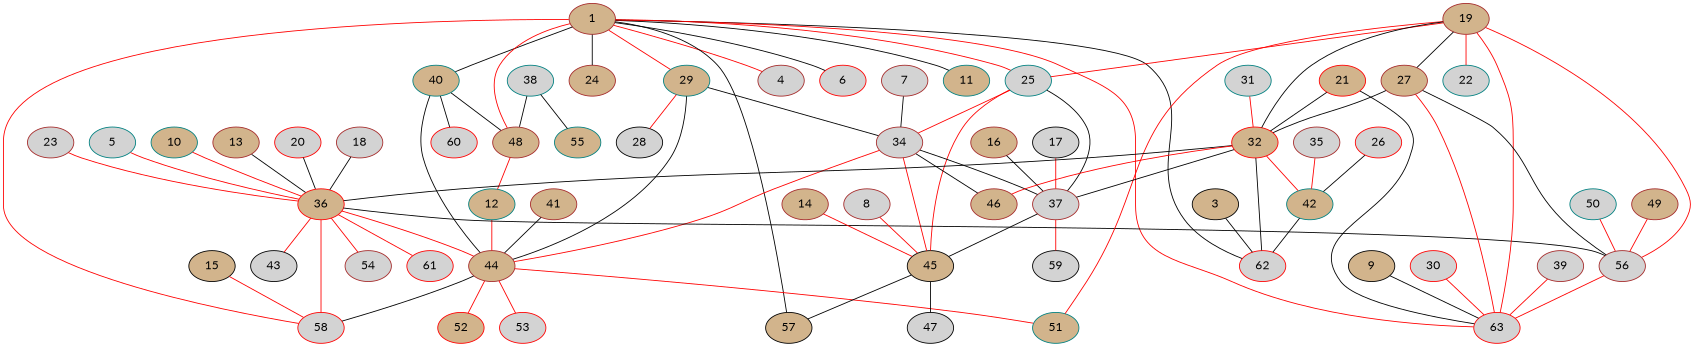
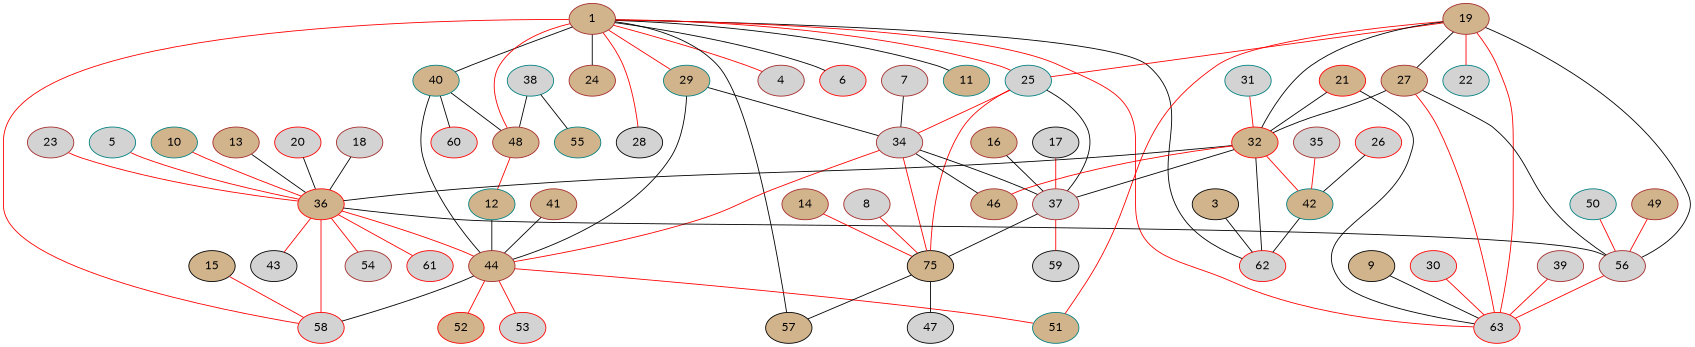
(663, 112) -> (628, 77)
(1634, 122) -> (1634, 122)
(492, 235) -> (492, 235)
(930, 266) -> (930, 266)
